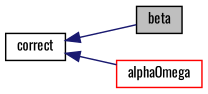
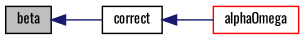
(108, 31) -> (84, 20)
